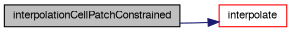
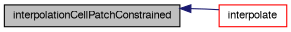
(194, 23) -> (205, 9)
